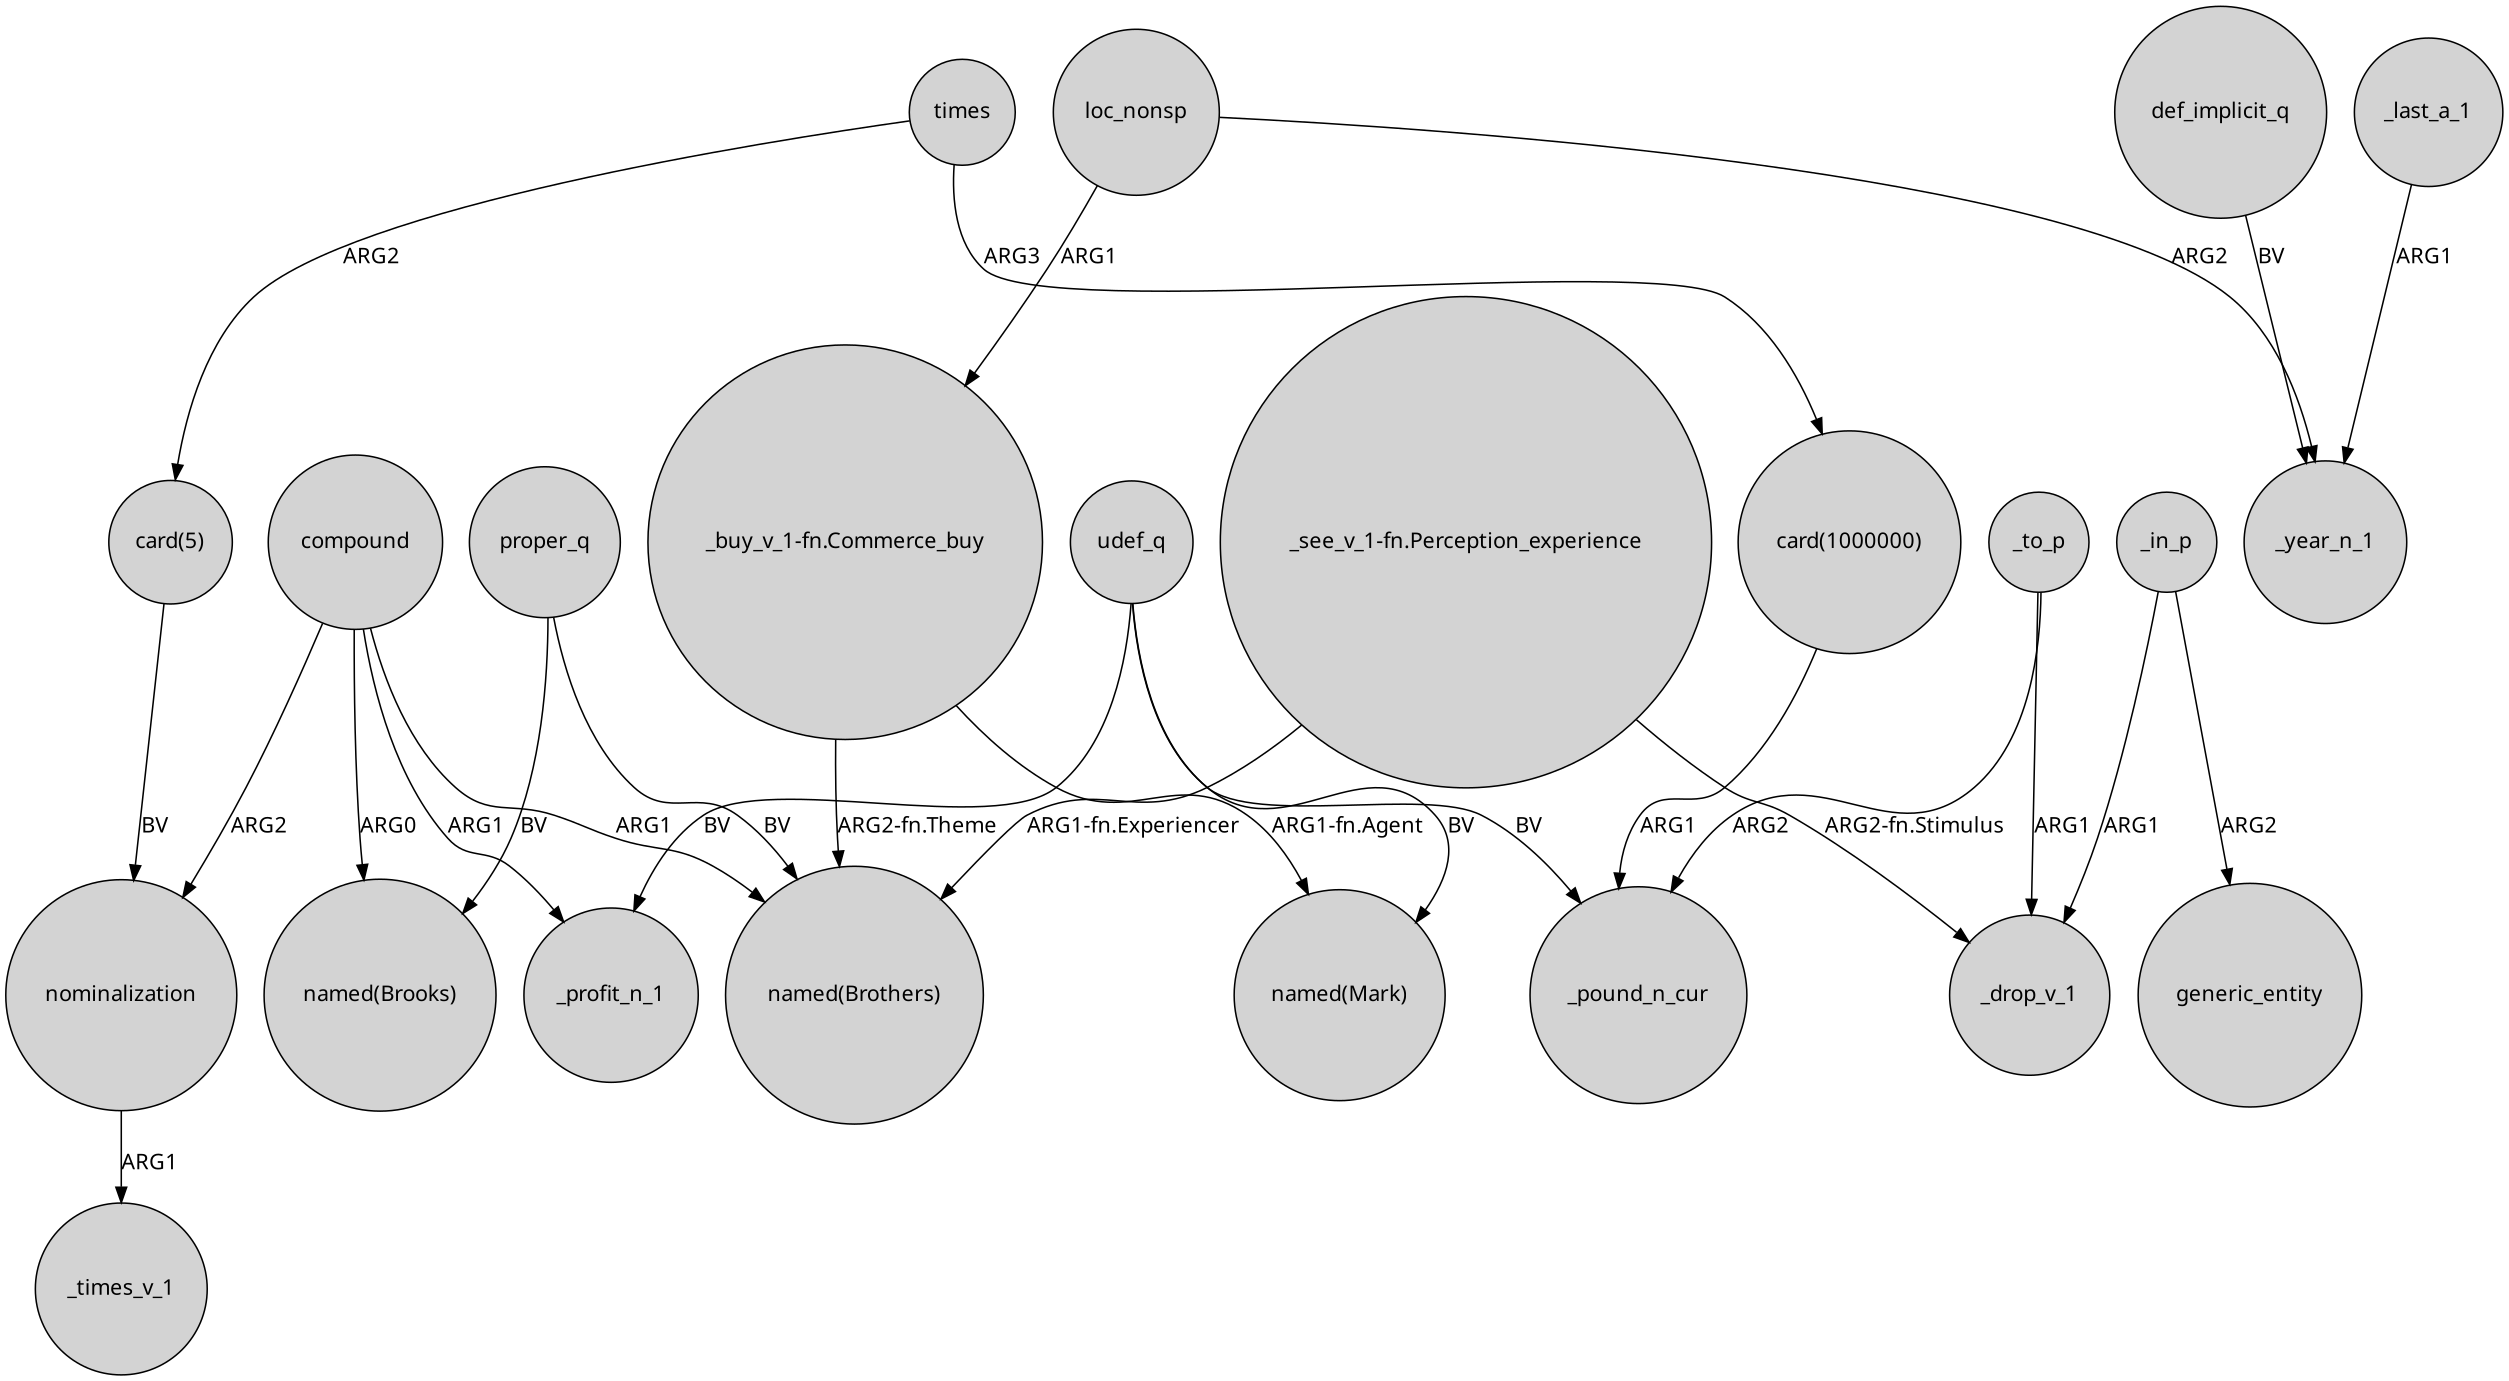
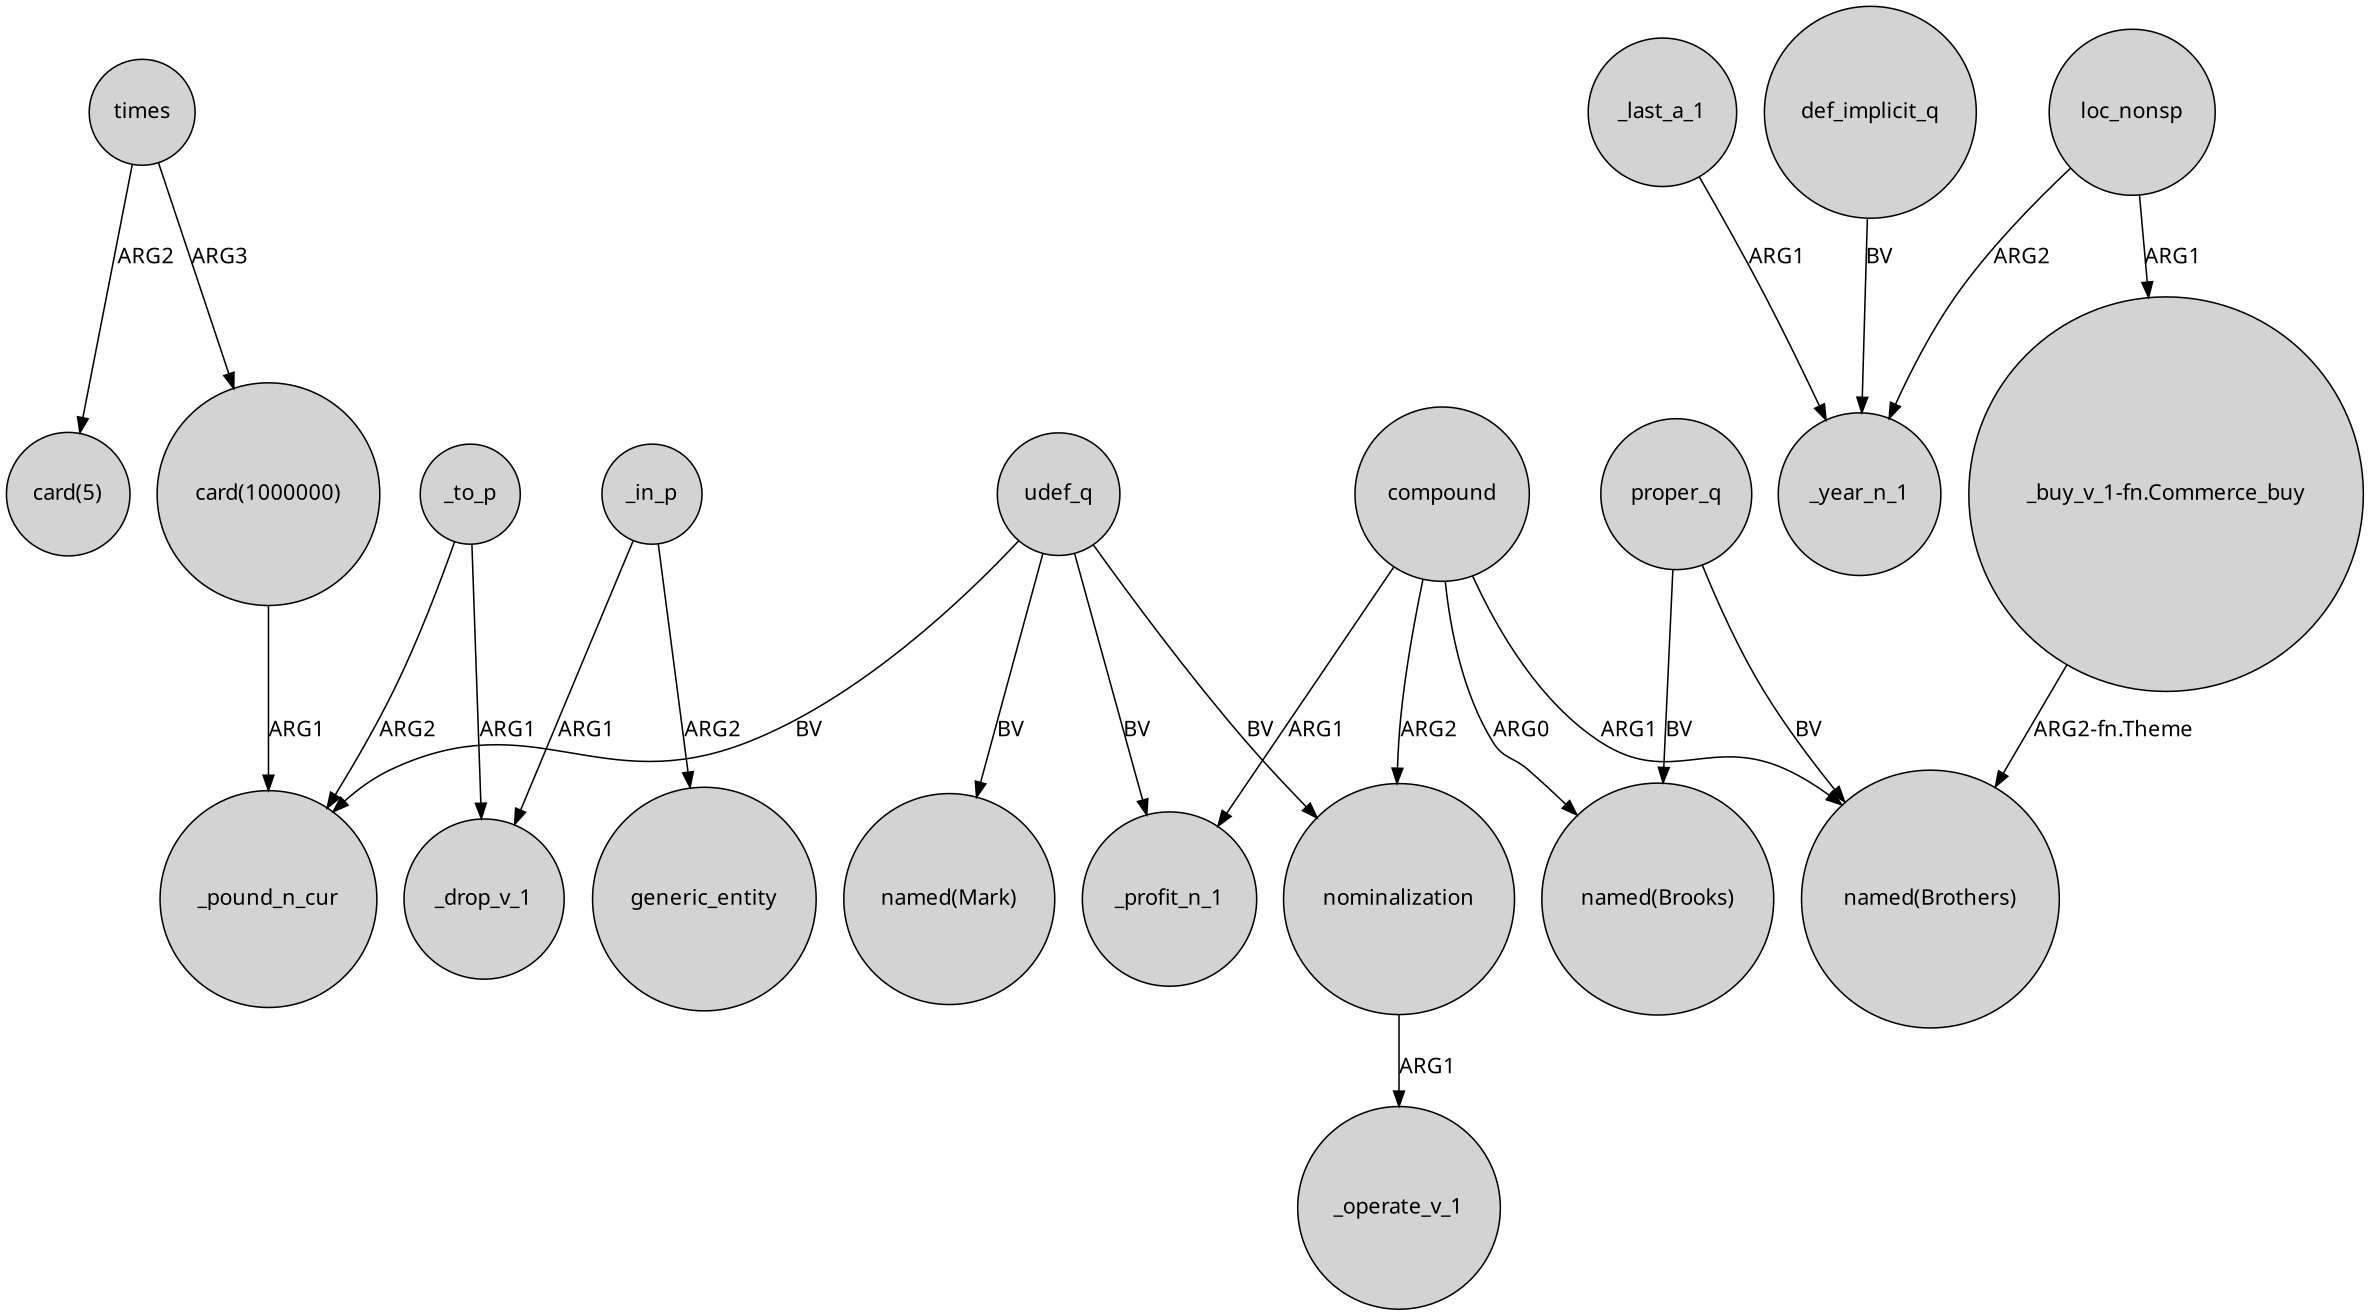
(1466, 542) -> none
(150, 734) -> (1195, 680)
(1042, 779) -> none
(121, 1289) -> (1399, 1208)
